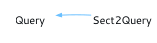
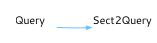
(76, 15) -> (71, 28)
